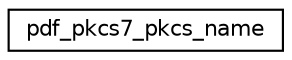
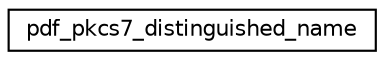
(146, 30) -> (192, 30)
